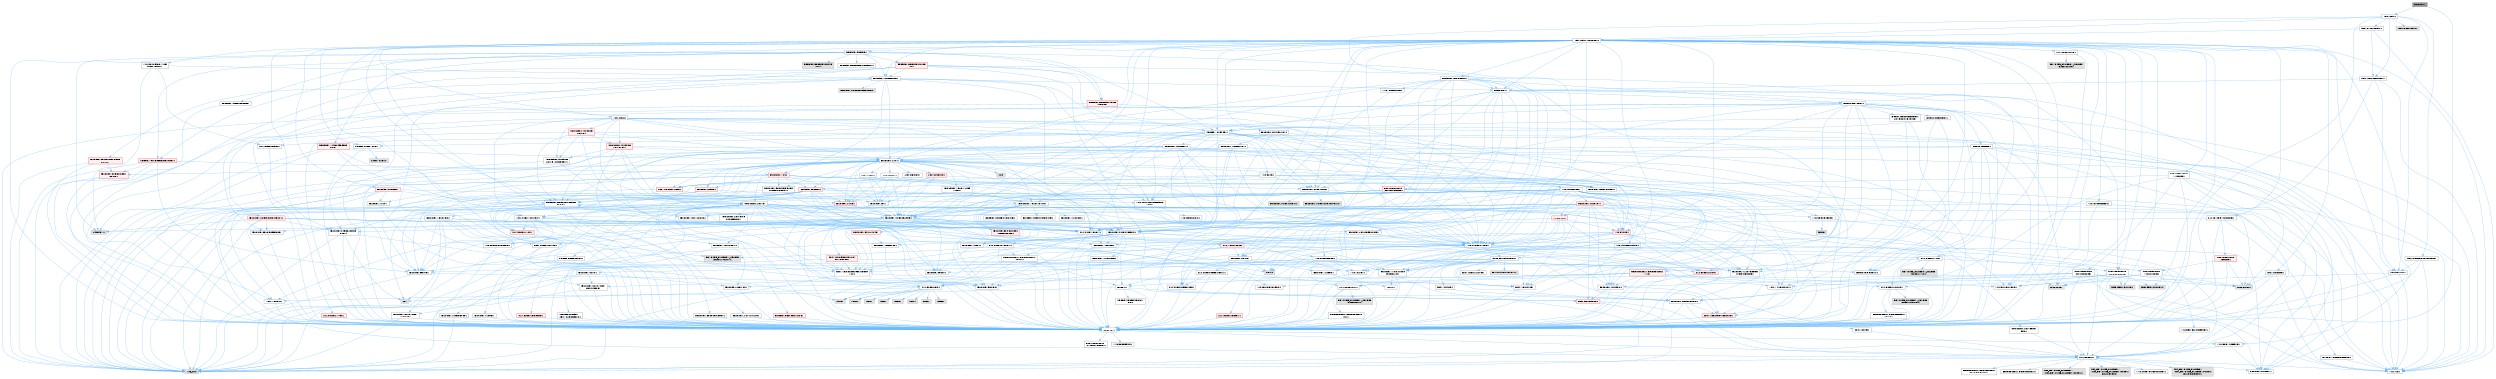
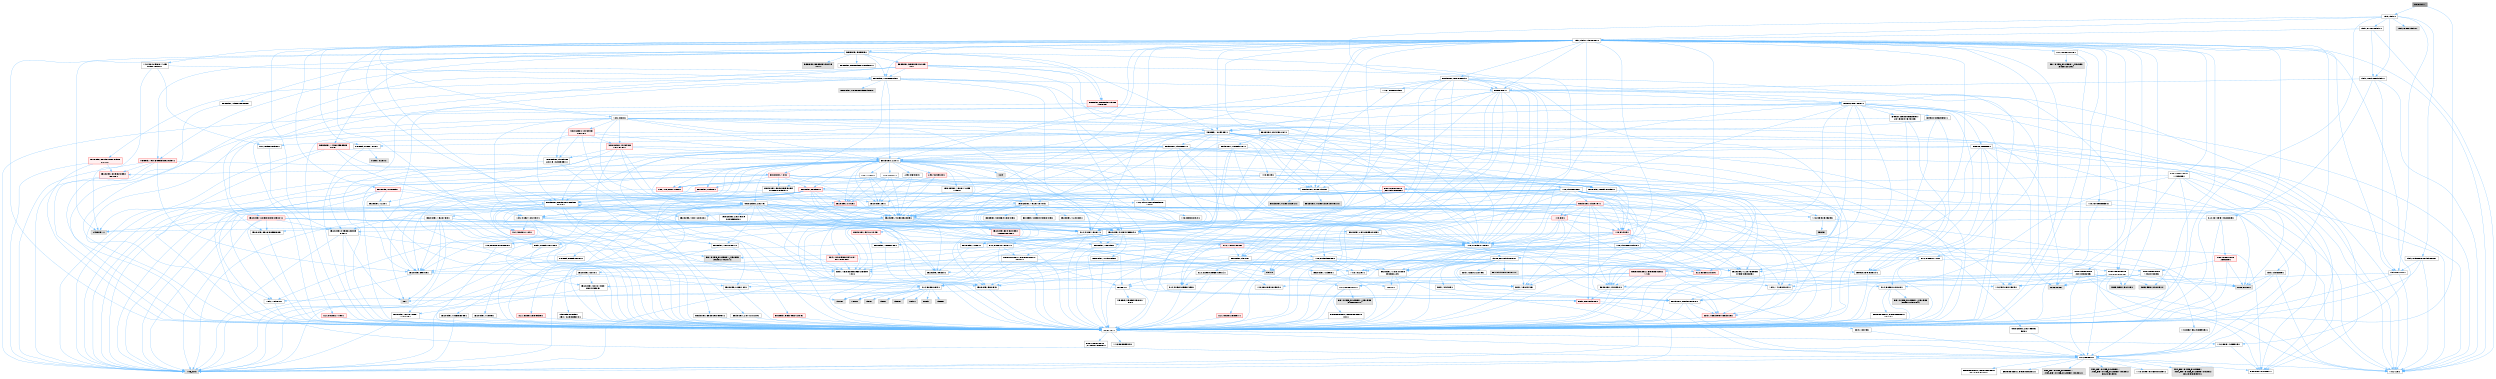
(1560, 218) -> (1560, 218)
(1919, 273) -> none
(2337, 357) -> none
